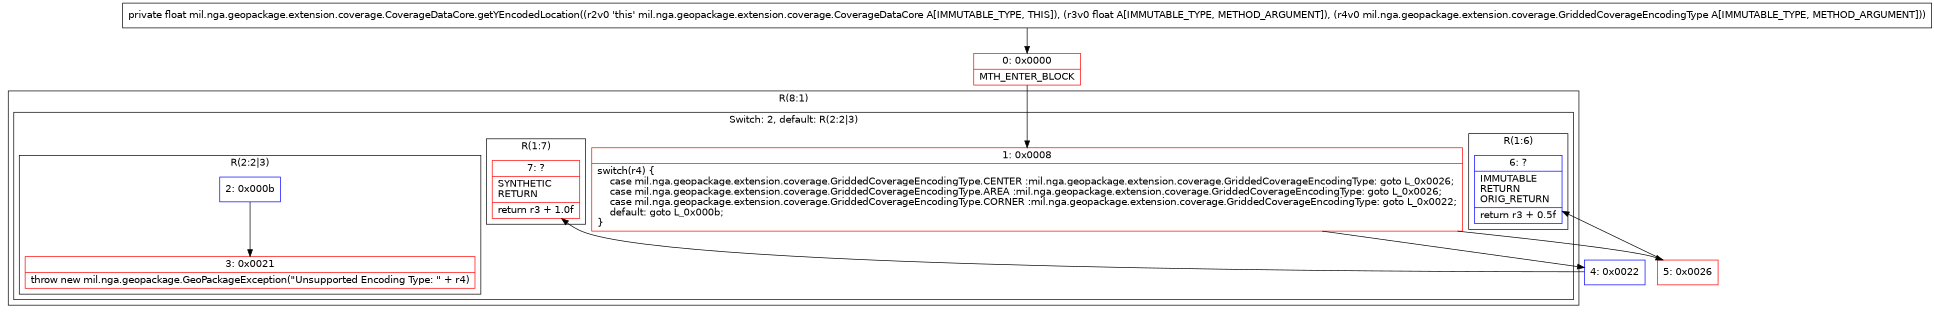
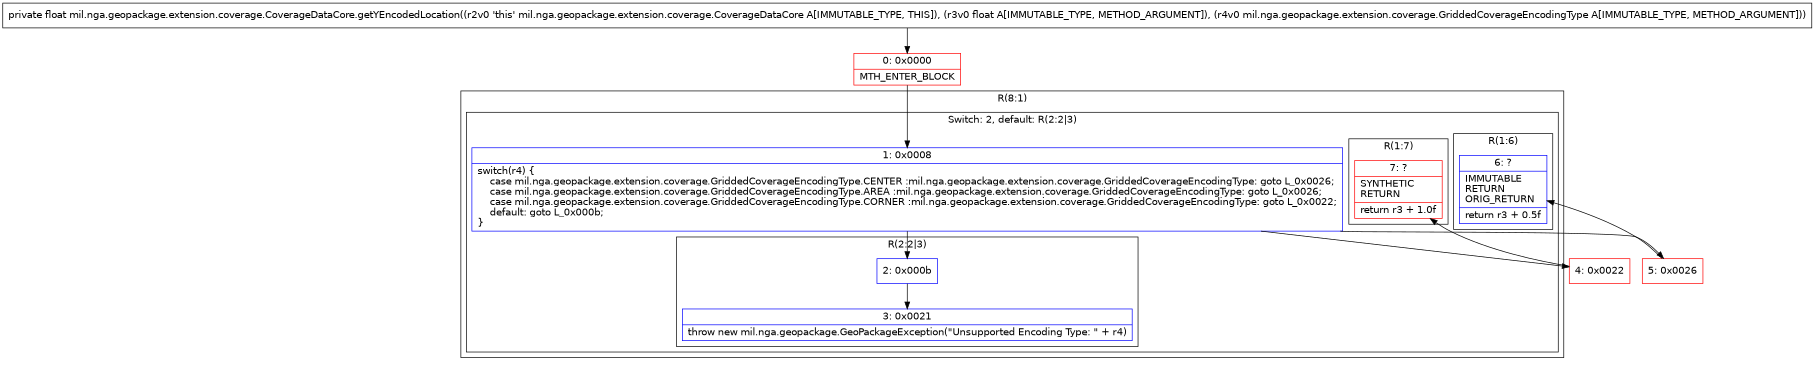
(1027, 189) -> (907, 189)
none -> (907, 241)
(250, 272) -> (907, 325)
(1615, 272) -> (1600, 271)
